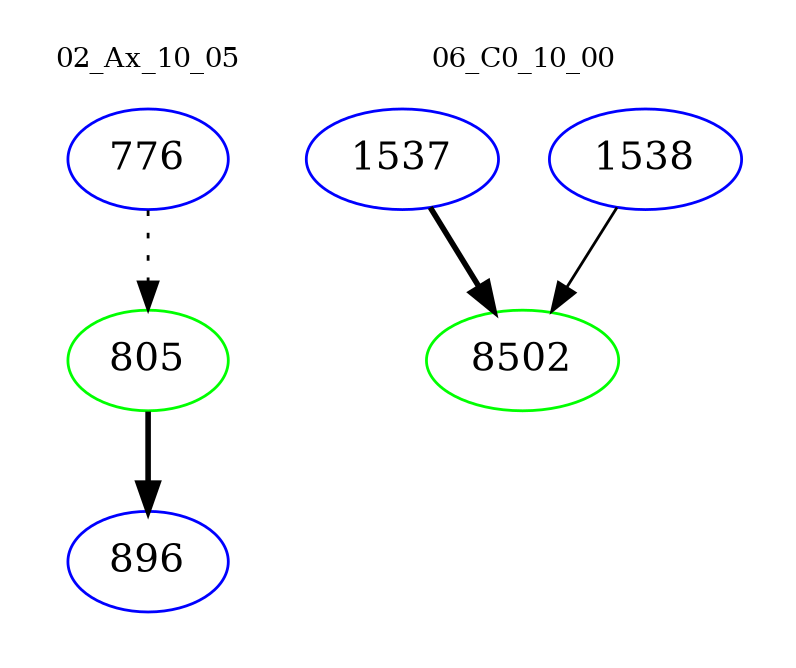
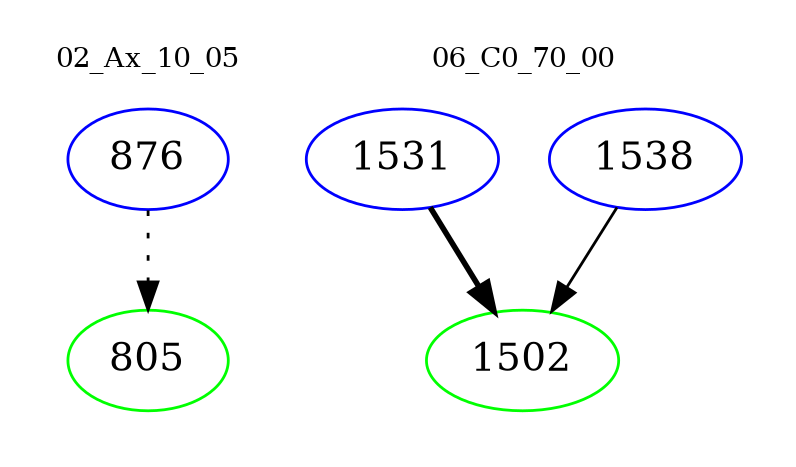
(524, 60) -> (524, 60)
(148, 159) -> (148, 159)
(402, 159) -> (402, 159)
(523, 360) -> (523, 360)
(148, 562) -> none
